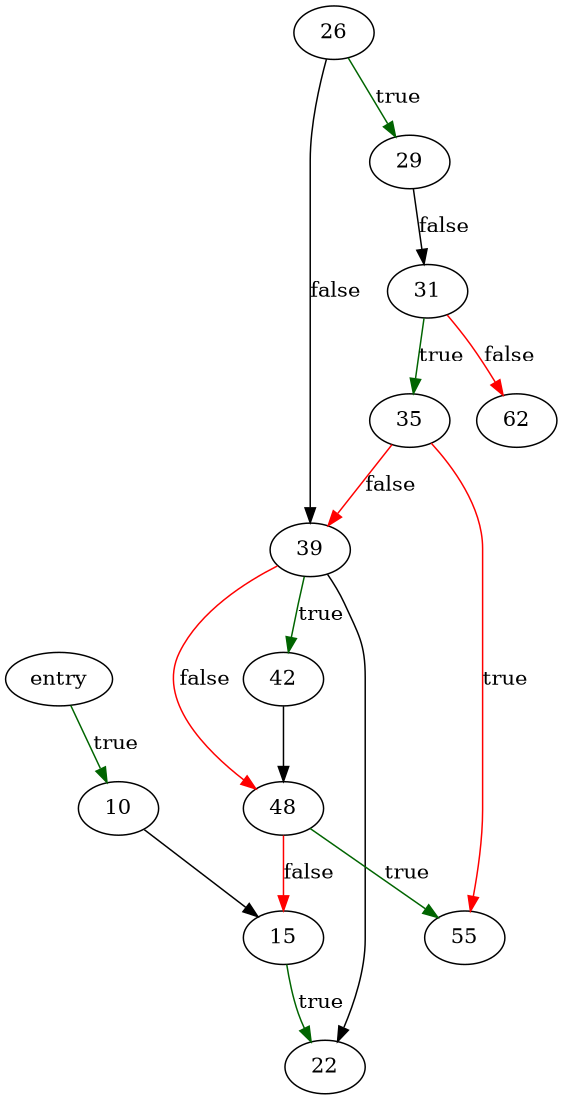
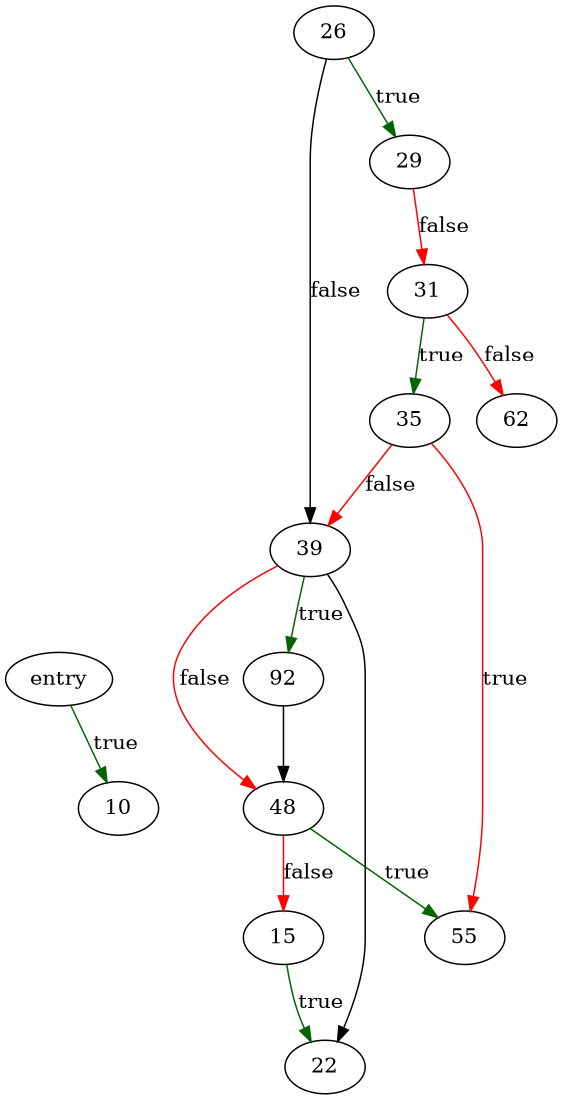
(418, 219) -> (418, 219)
(283, 679) -> (283, 679)
(195, 869) -> none
